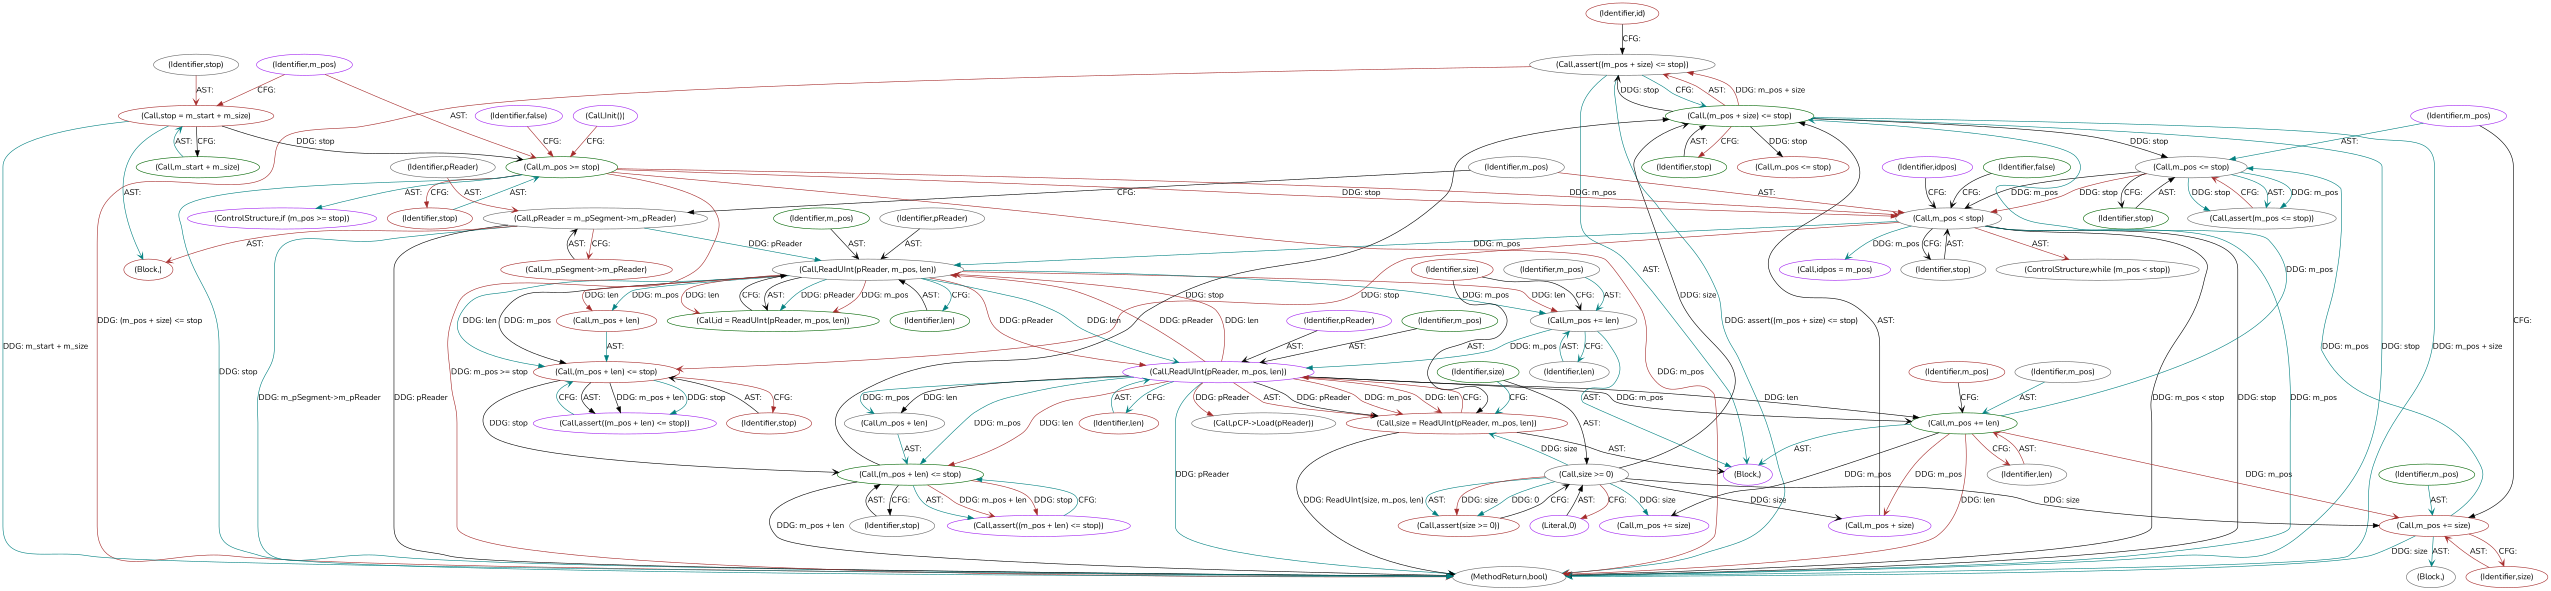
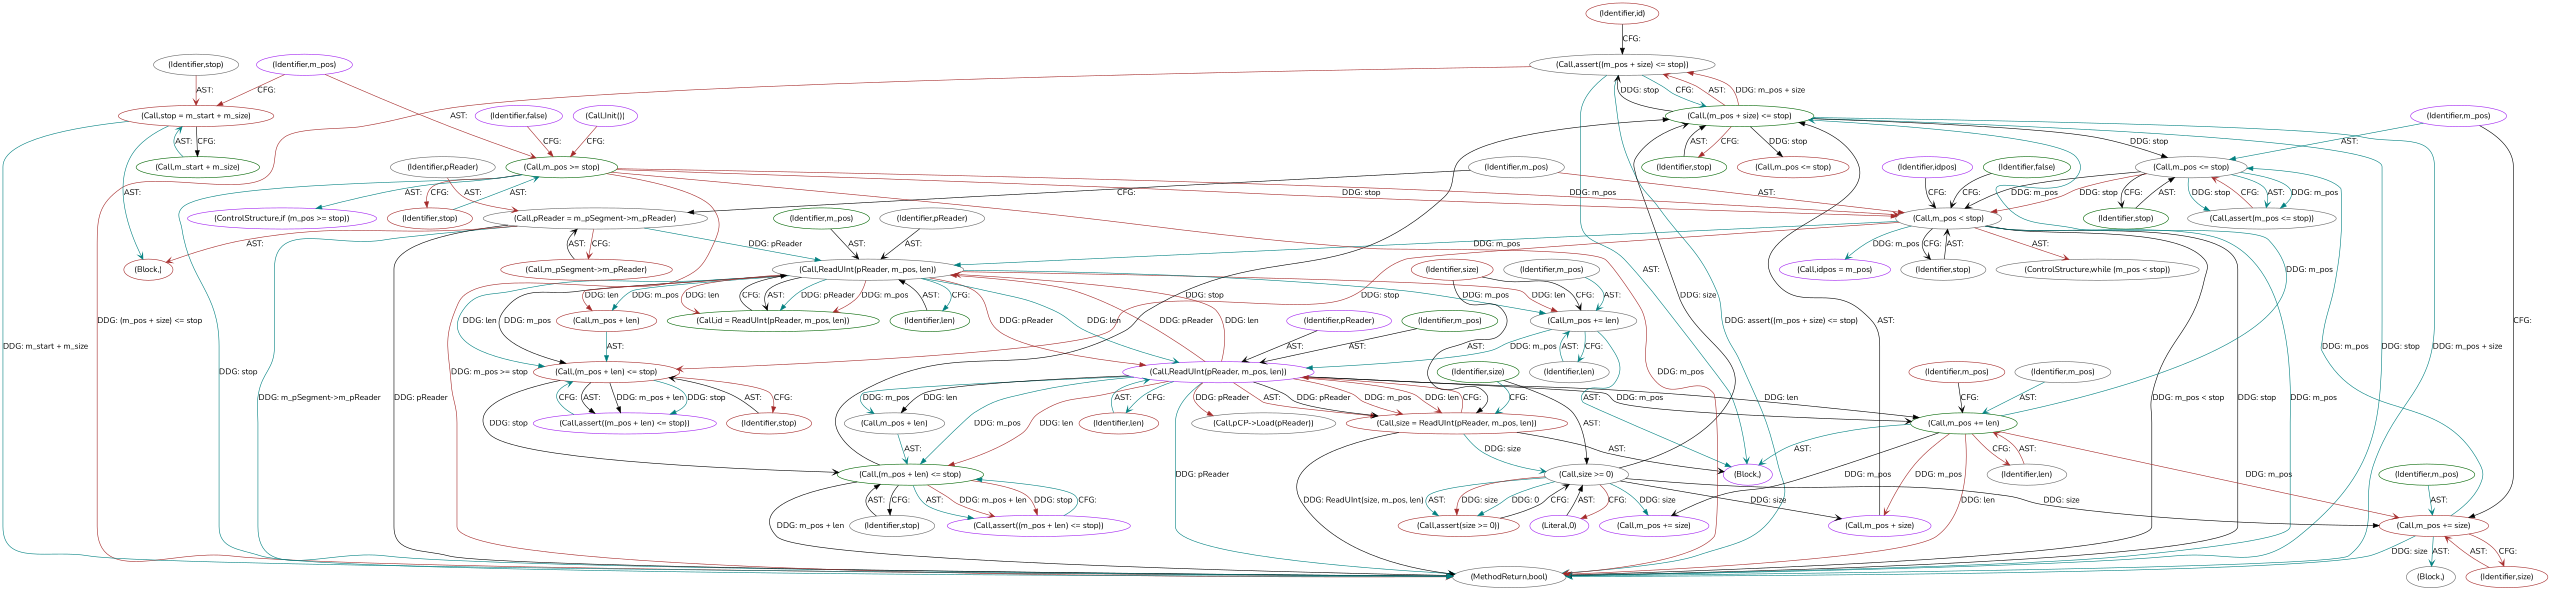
(368, 153) -> none
(1532, 449) -> (1498, 460)
